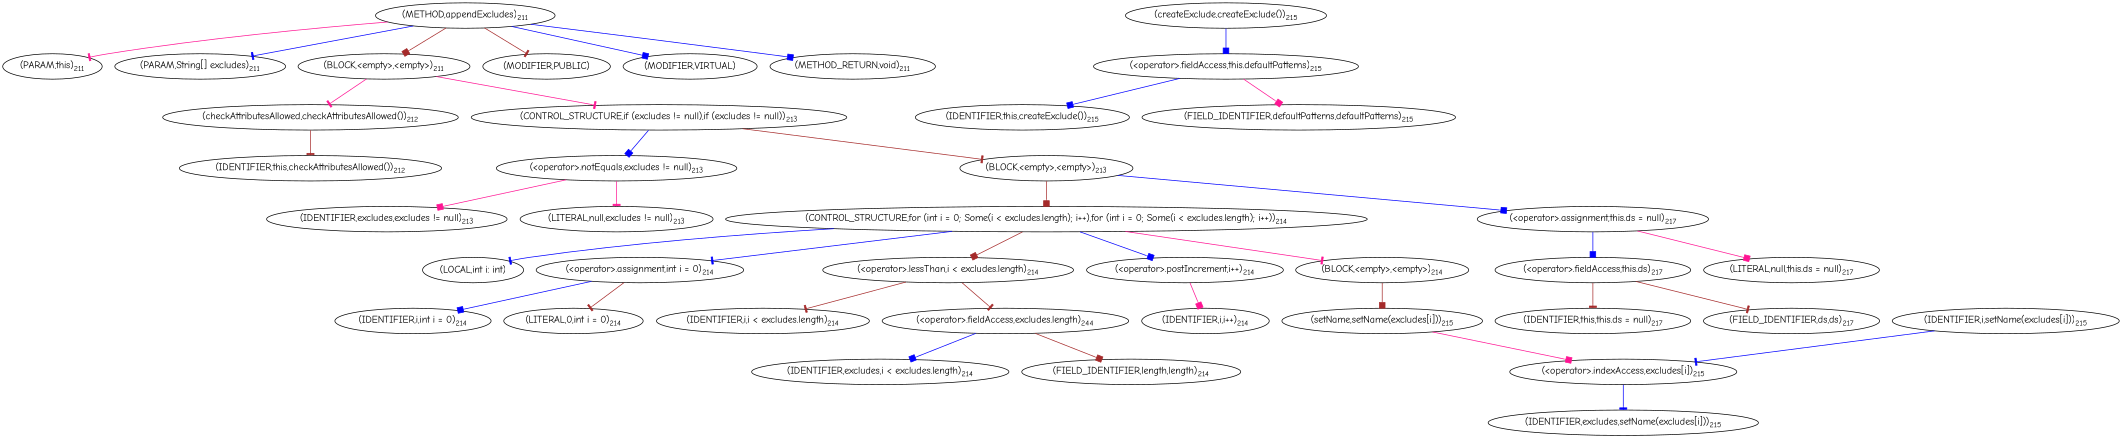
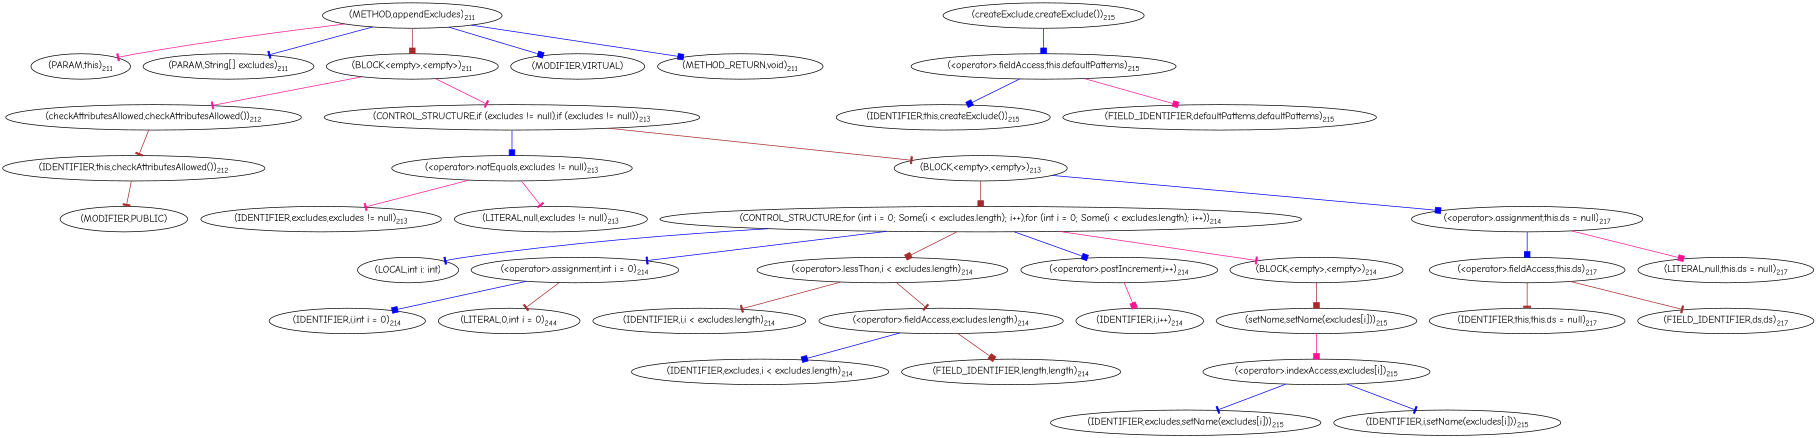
(505, 40) -> (129, 192)
(505, 193) -> (418, 193)
(616, 320) -> (551, 320)
(1088, 320) -> (1023, 320)
(1816, 346) -> (1380, 397)
